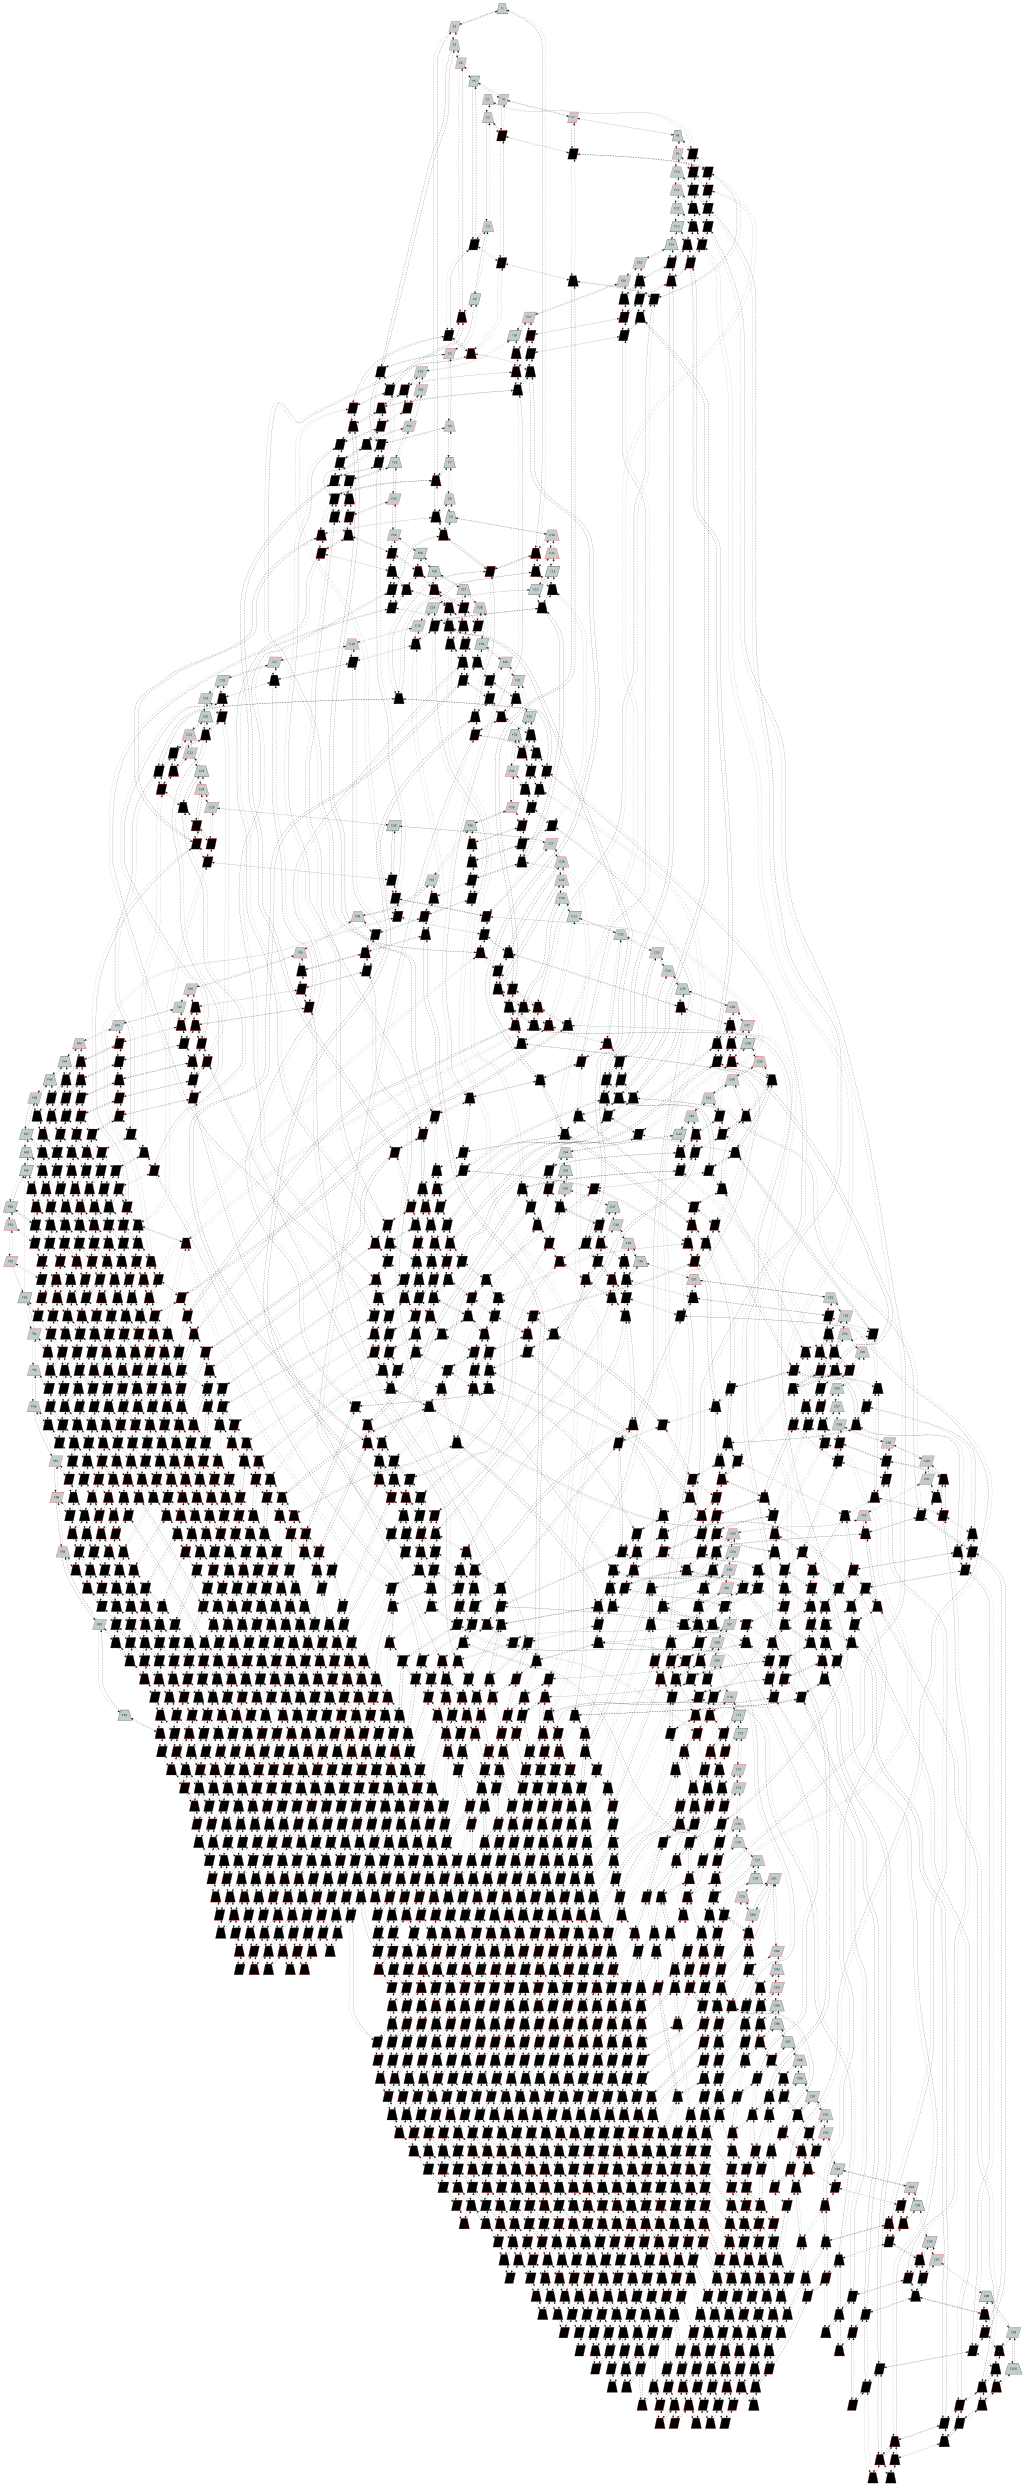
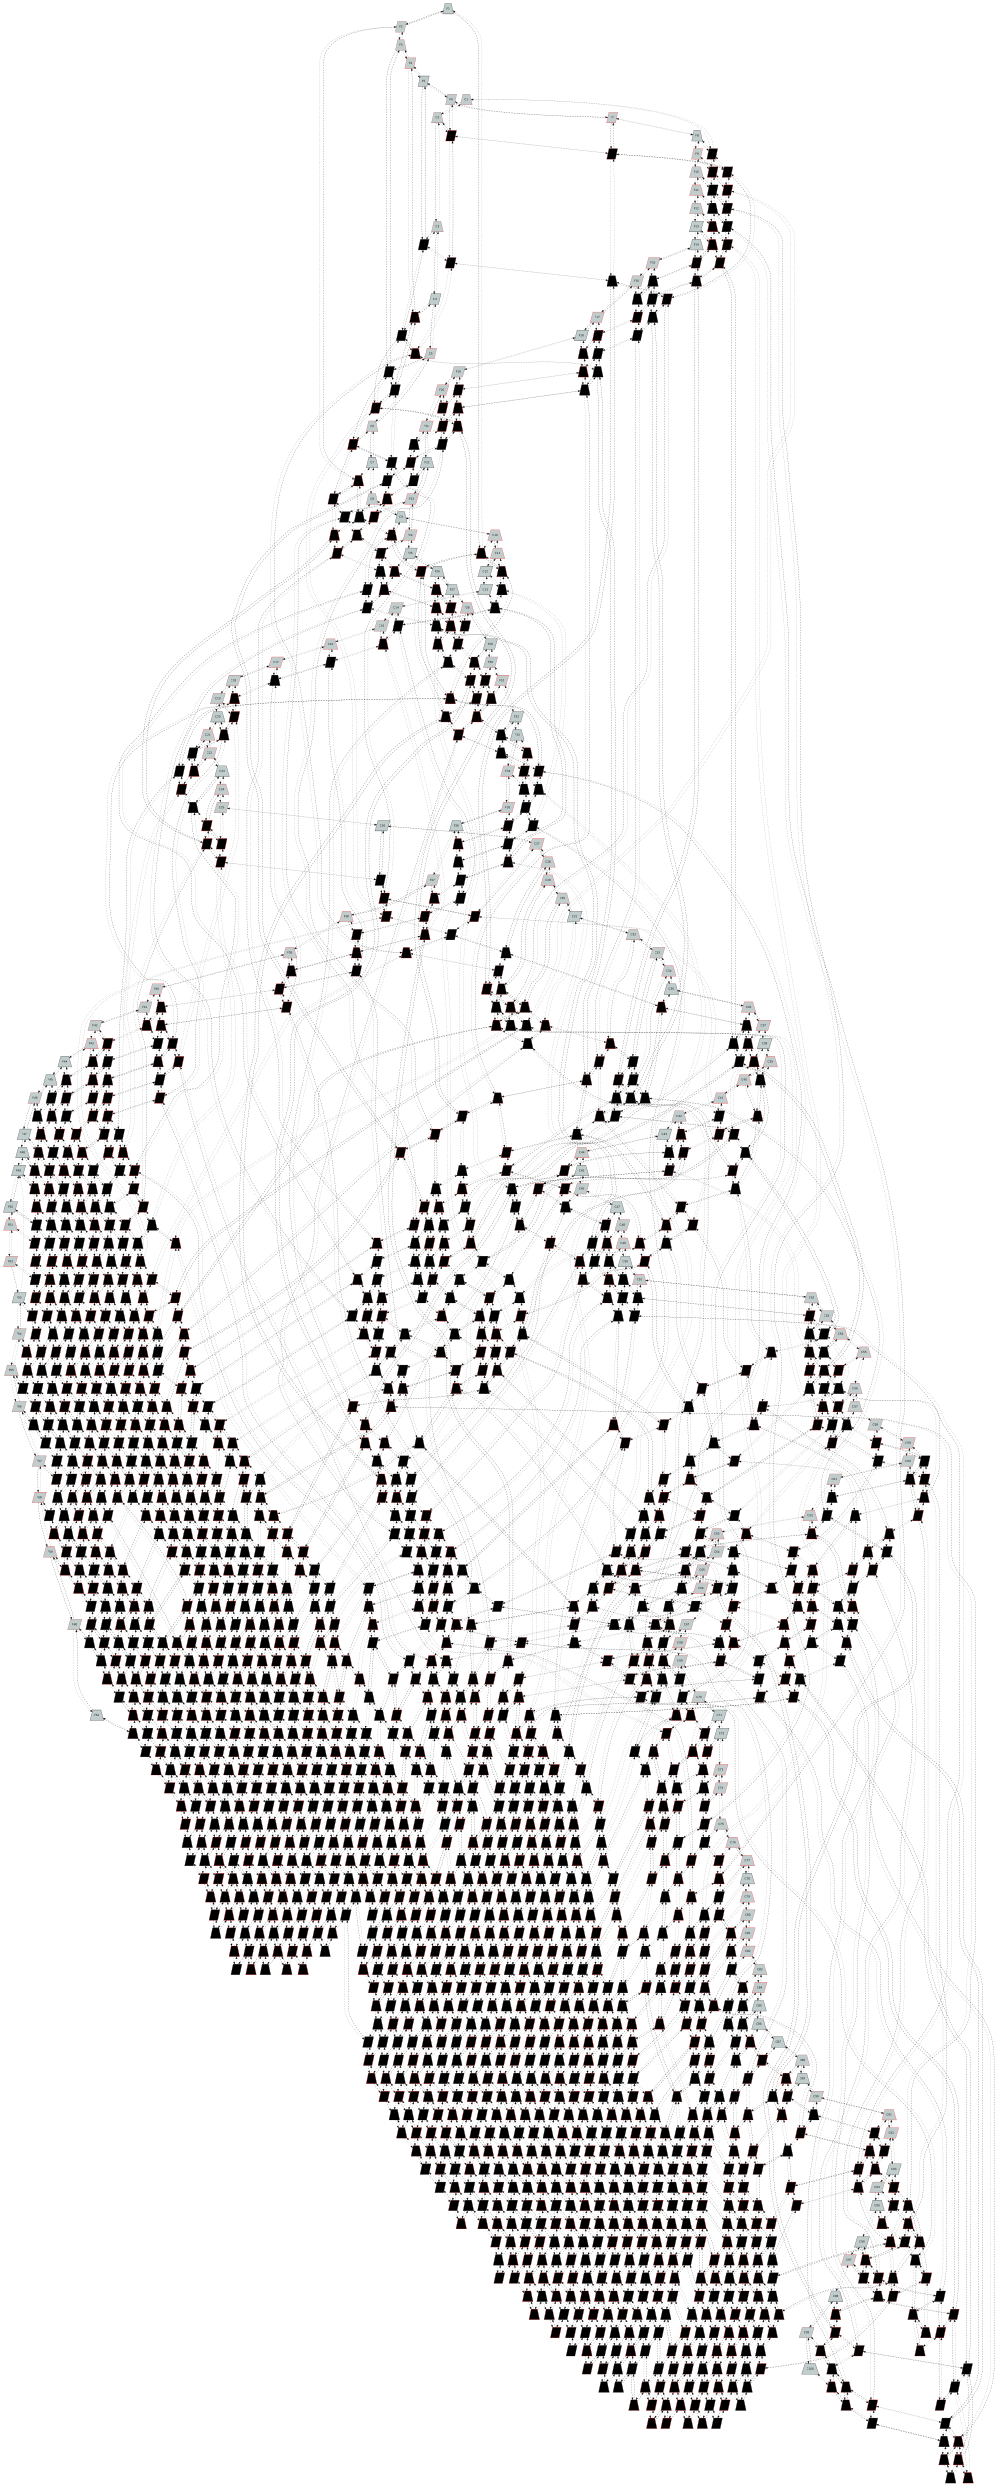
(34, 1407) -> (19, 1407)
(840, 1417) -> none
(756, 1889) -> (749, 1889)
